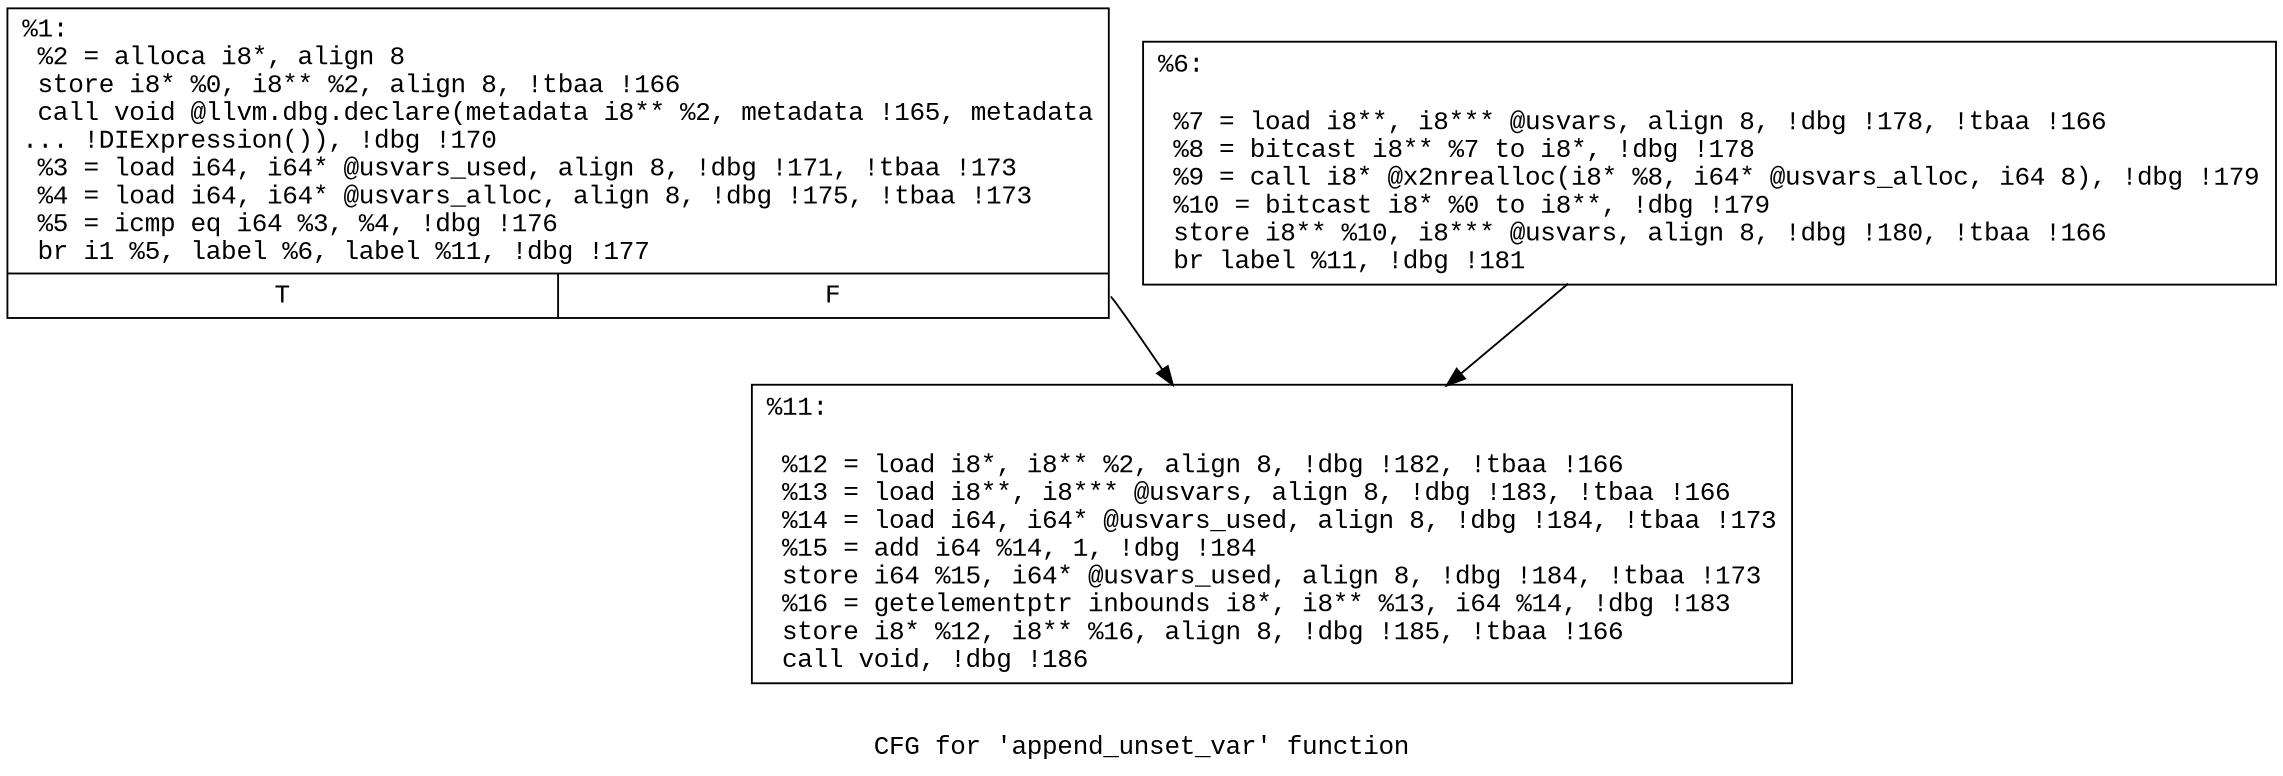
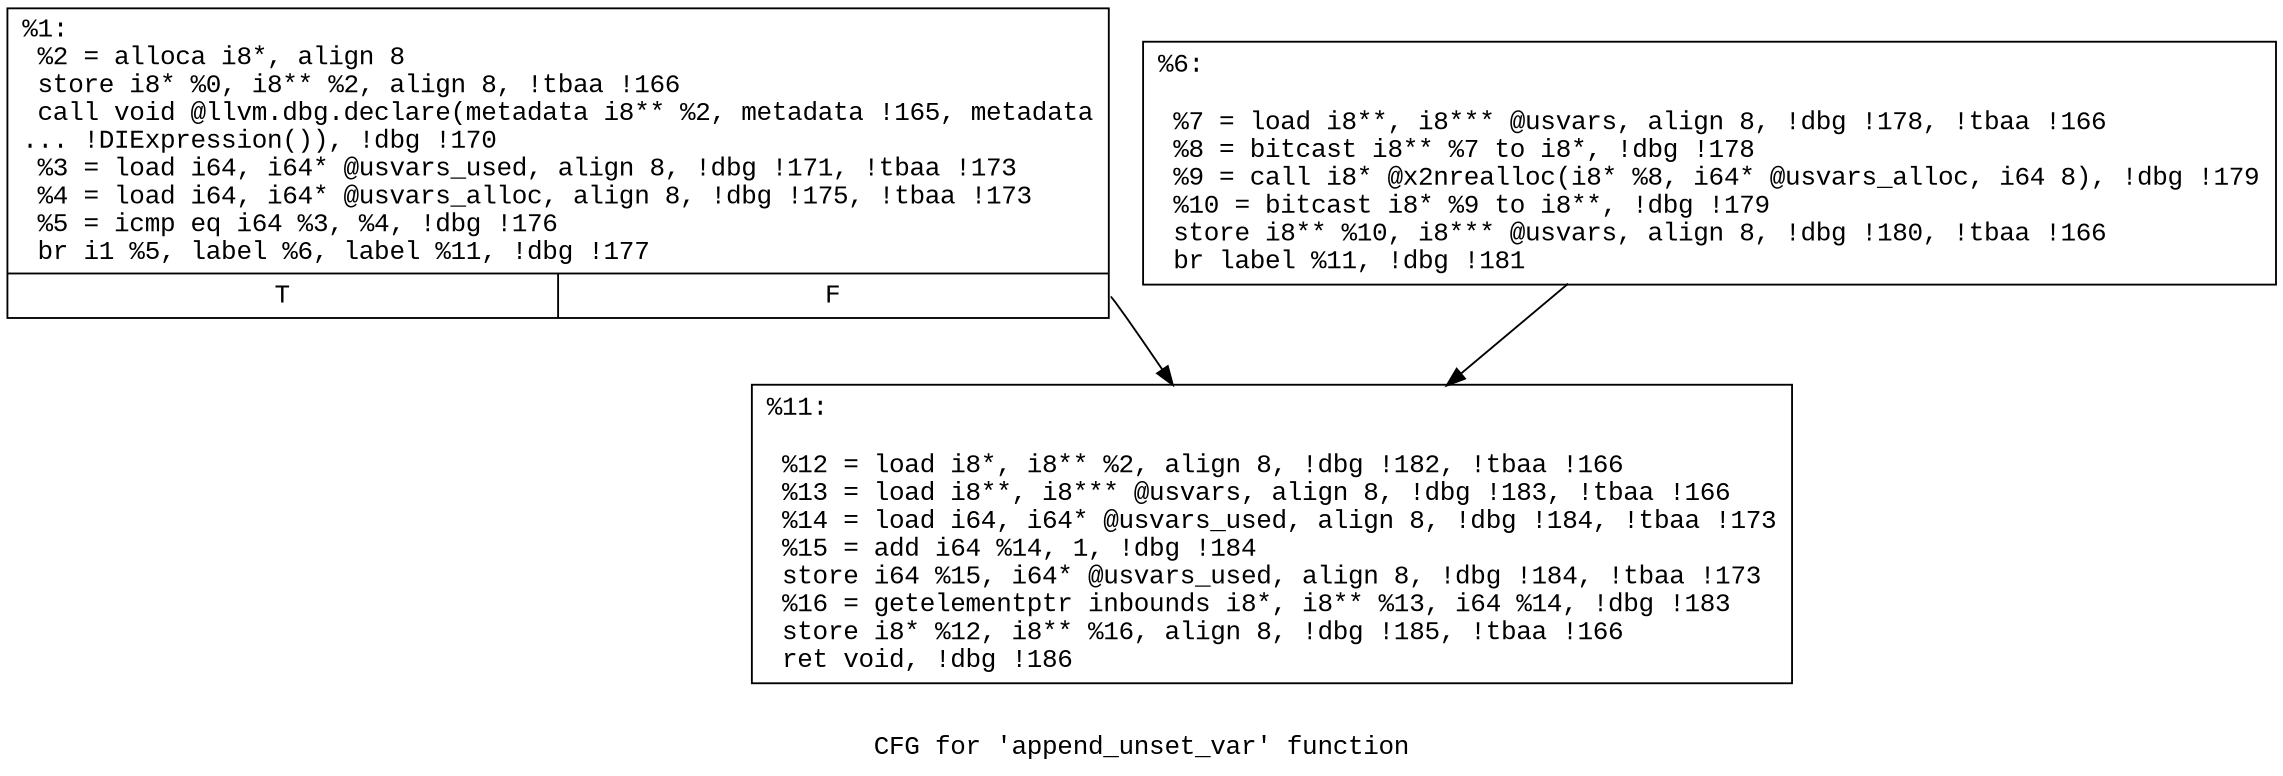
(1465, 205) -> (1465, 205)
(928, 659) -> (921, 659)
